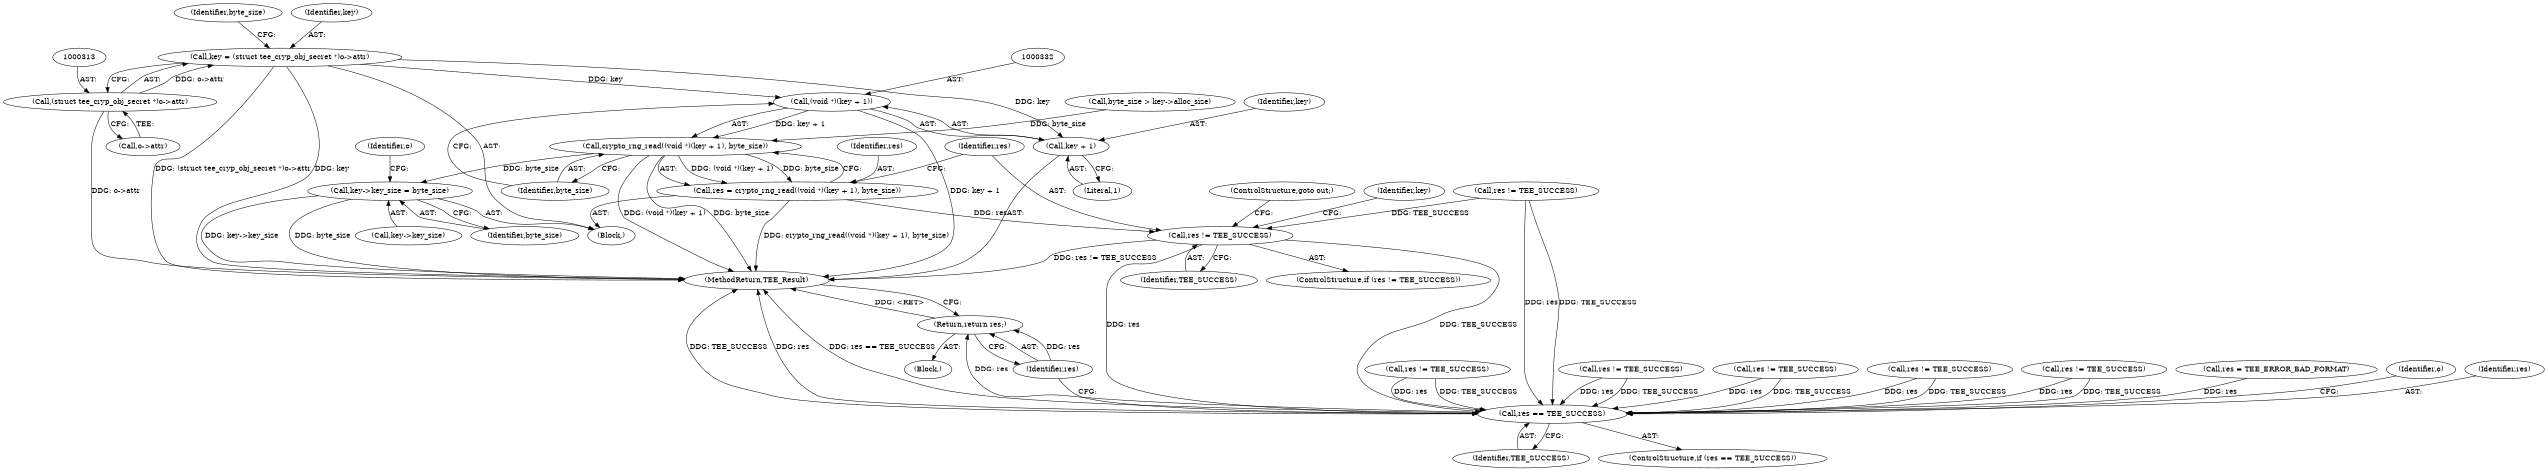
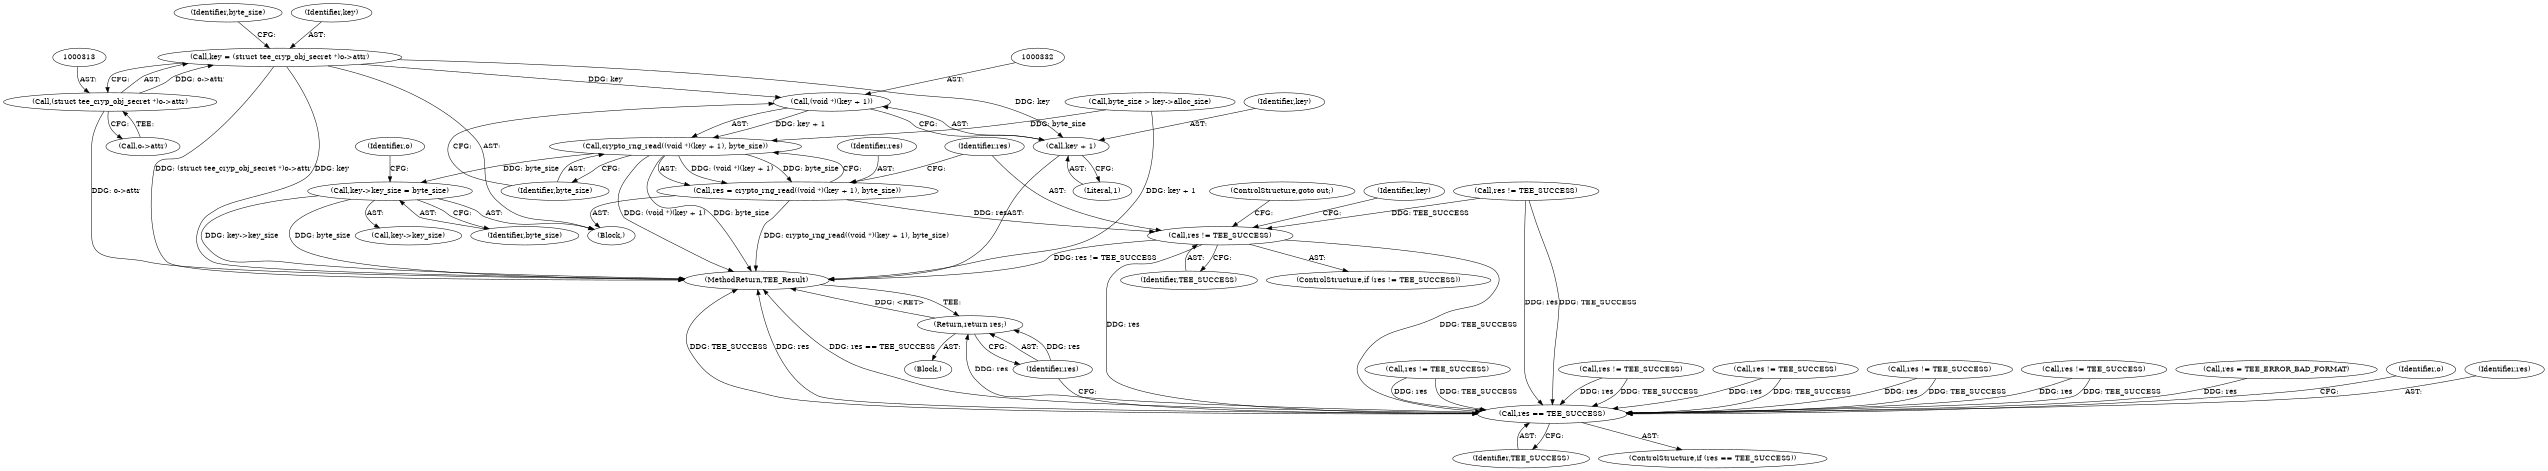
(929, 124) -> (929, 124)
(952, 209) -> (1038, 252)
(390, 217) -> (366, 213)
(954, 303) -> (954, 303)
